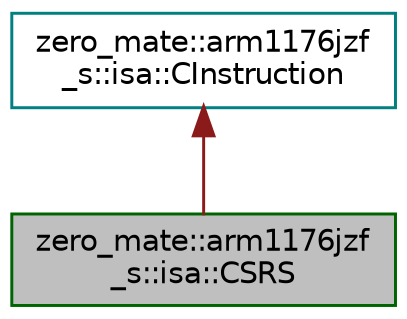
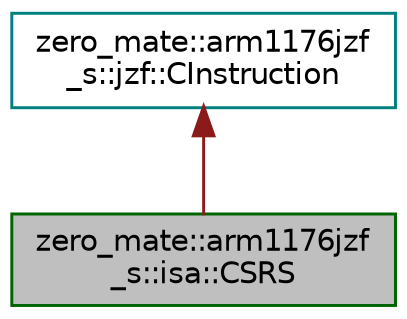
(204, 61) -> (204, 61)
